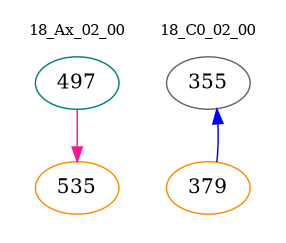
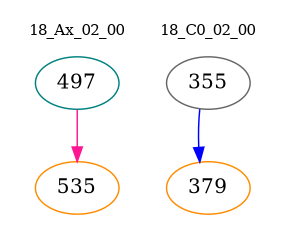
(218, 143) -> (199, 128)
